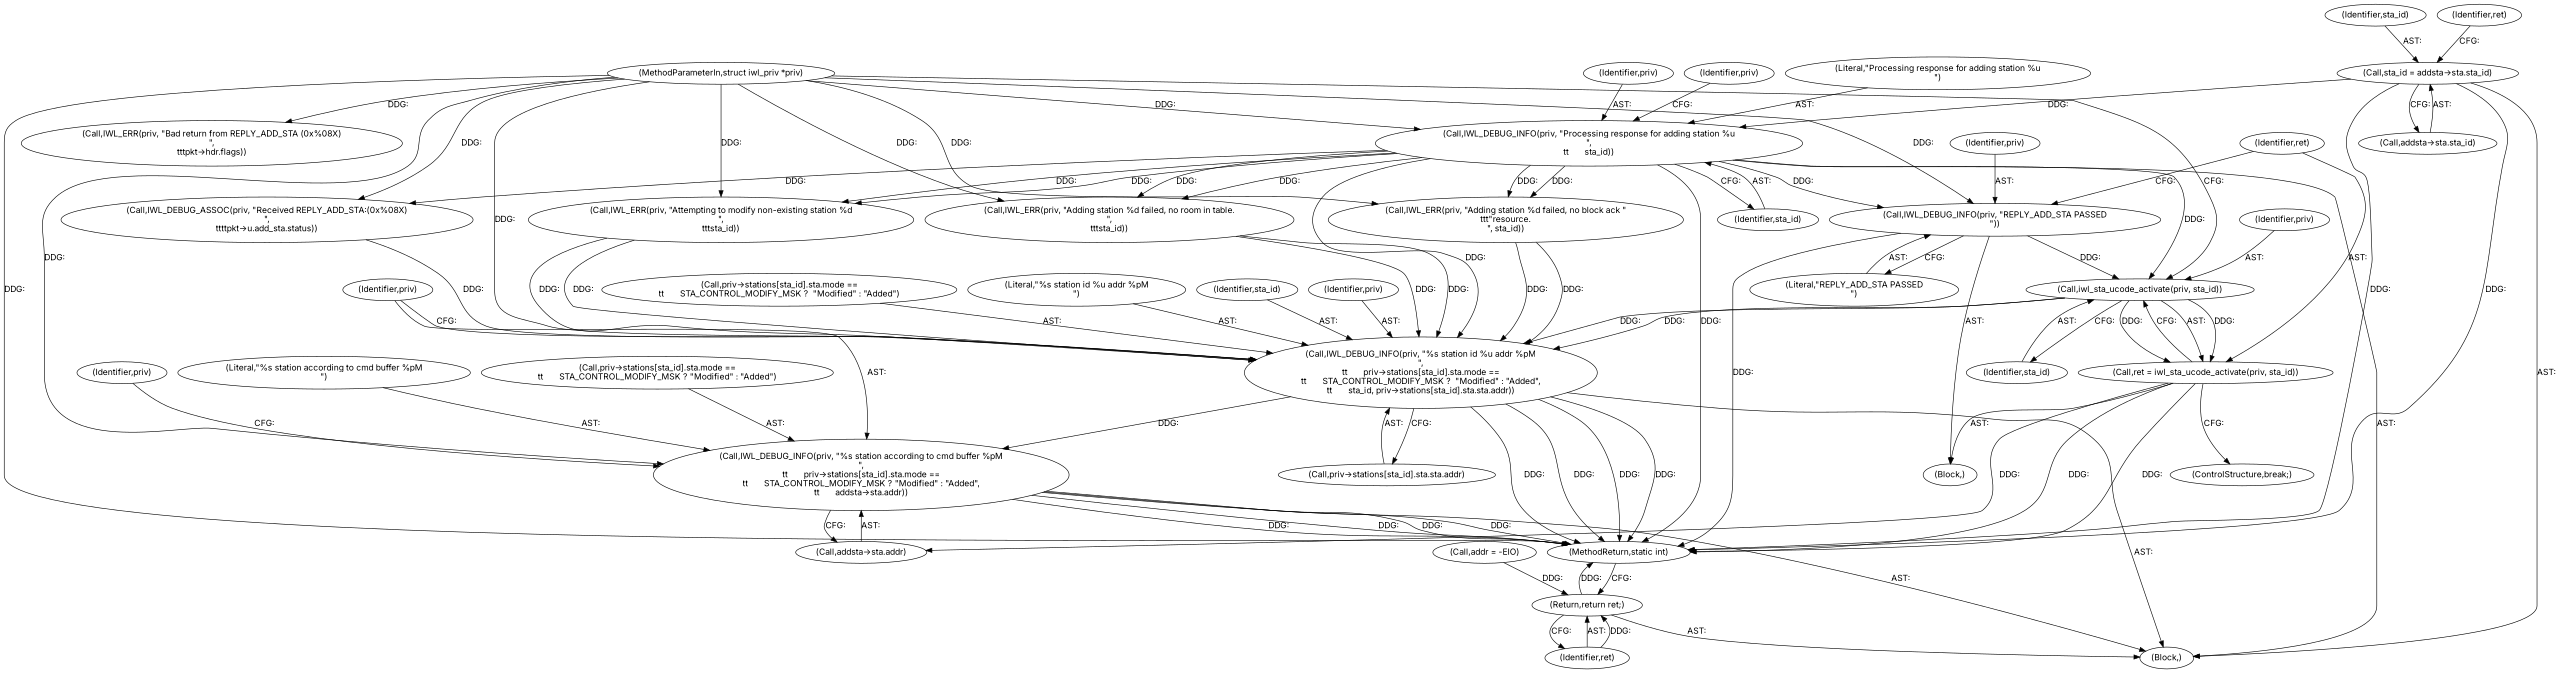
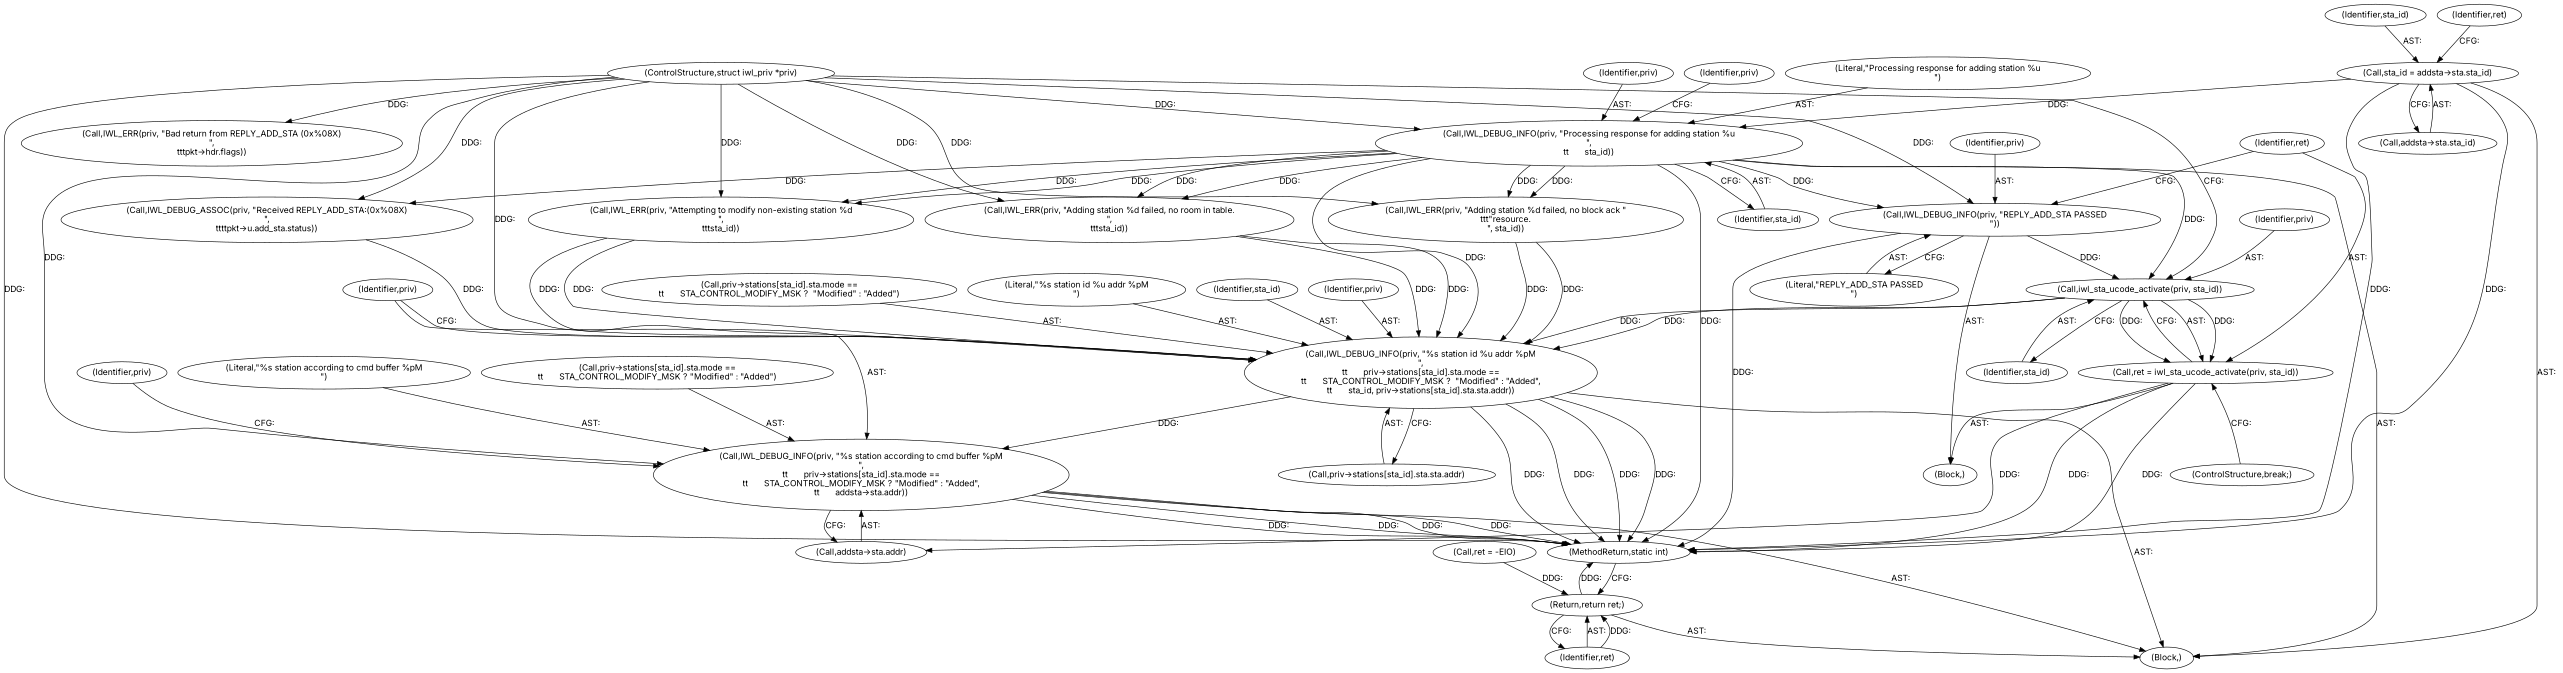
(721, 73) -> (721, 73)
(2203, 425) -> (2231, 425)
(1485, 552) -> (1485, 552)
